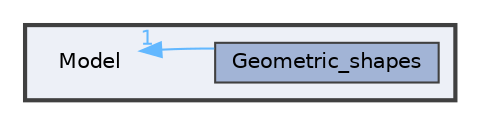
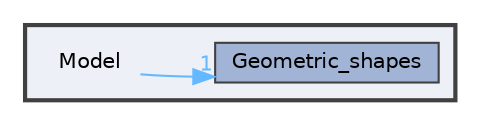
(188, 49) -> (167, 76)
